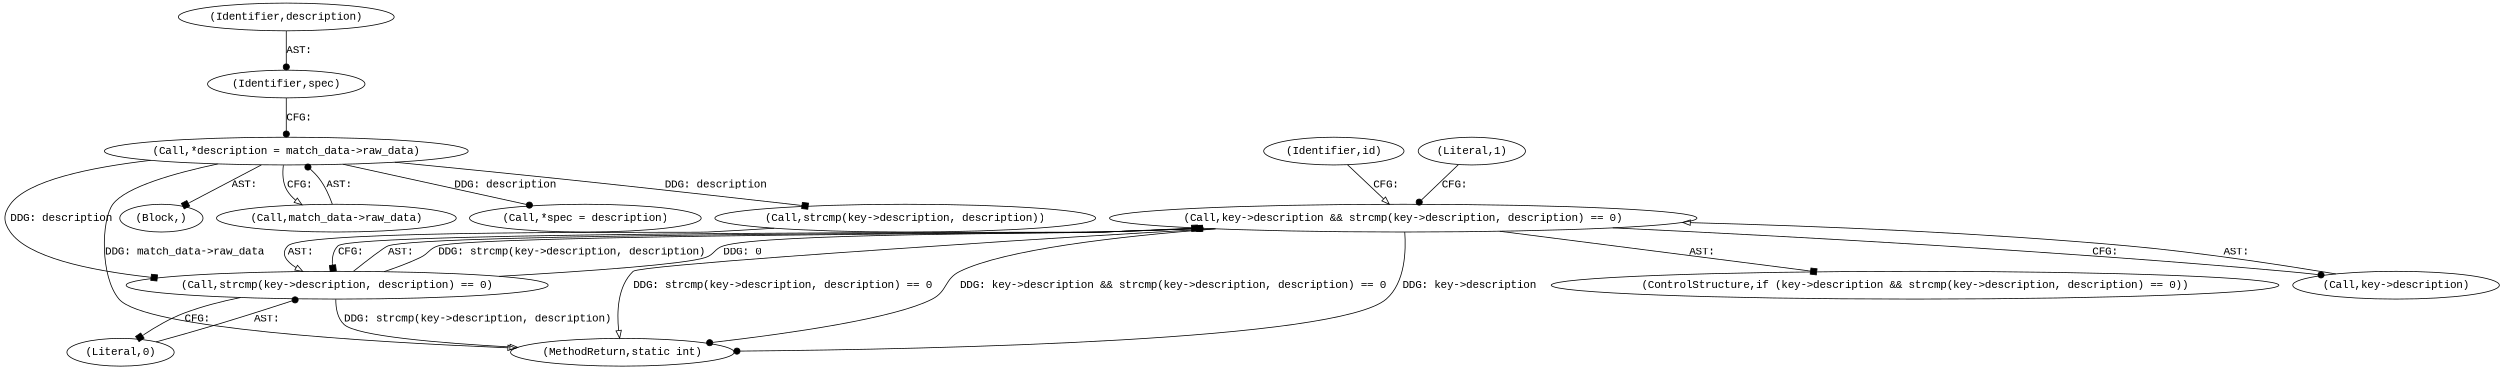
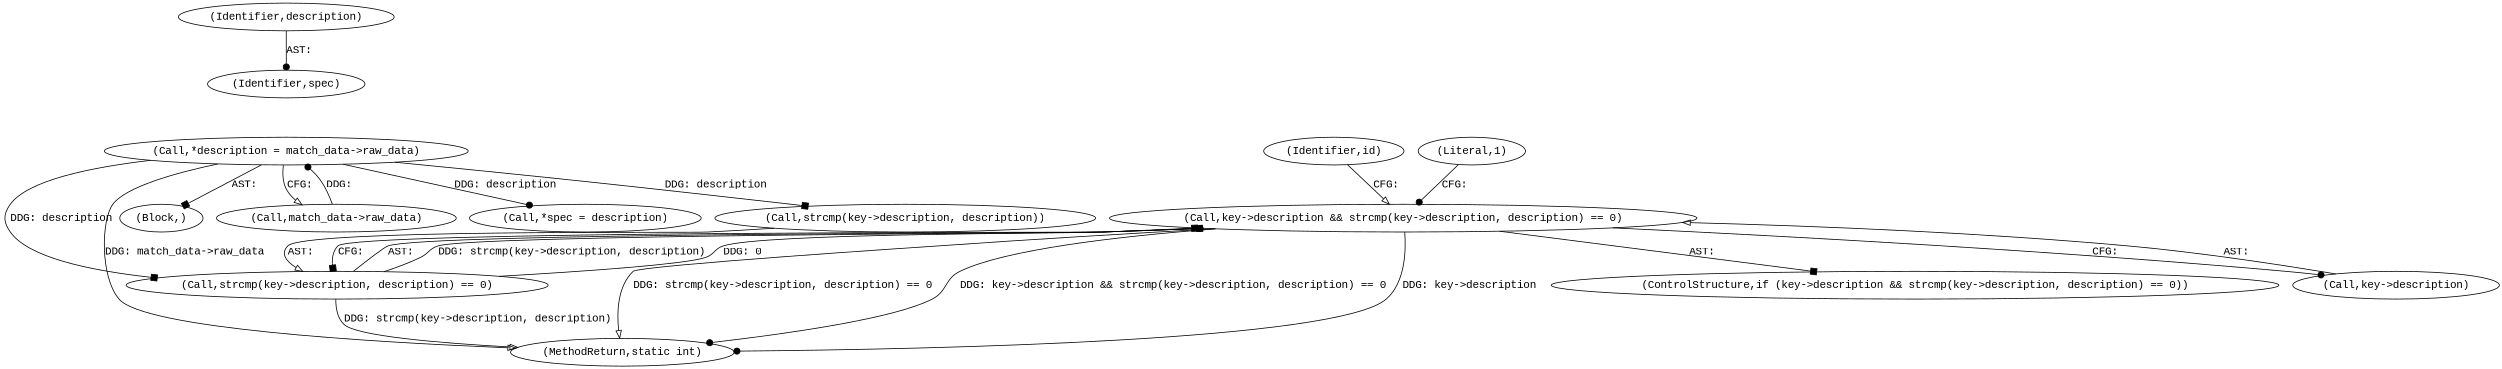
(286, 114) -> none
(343, 185) -> (343, 185)
(121, 352) -> none
